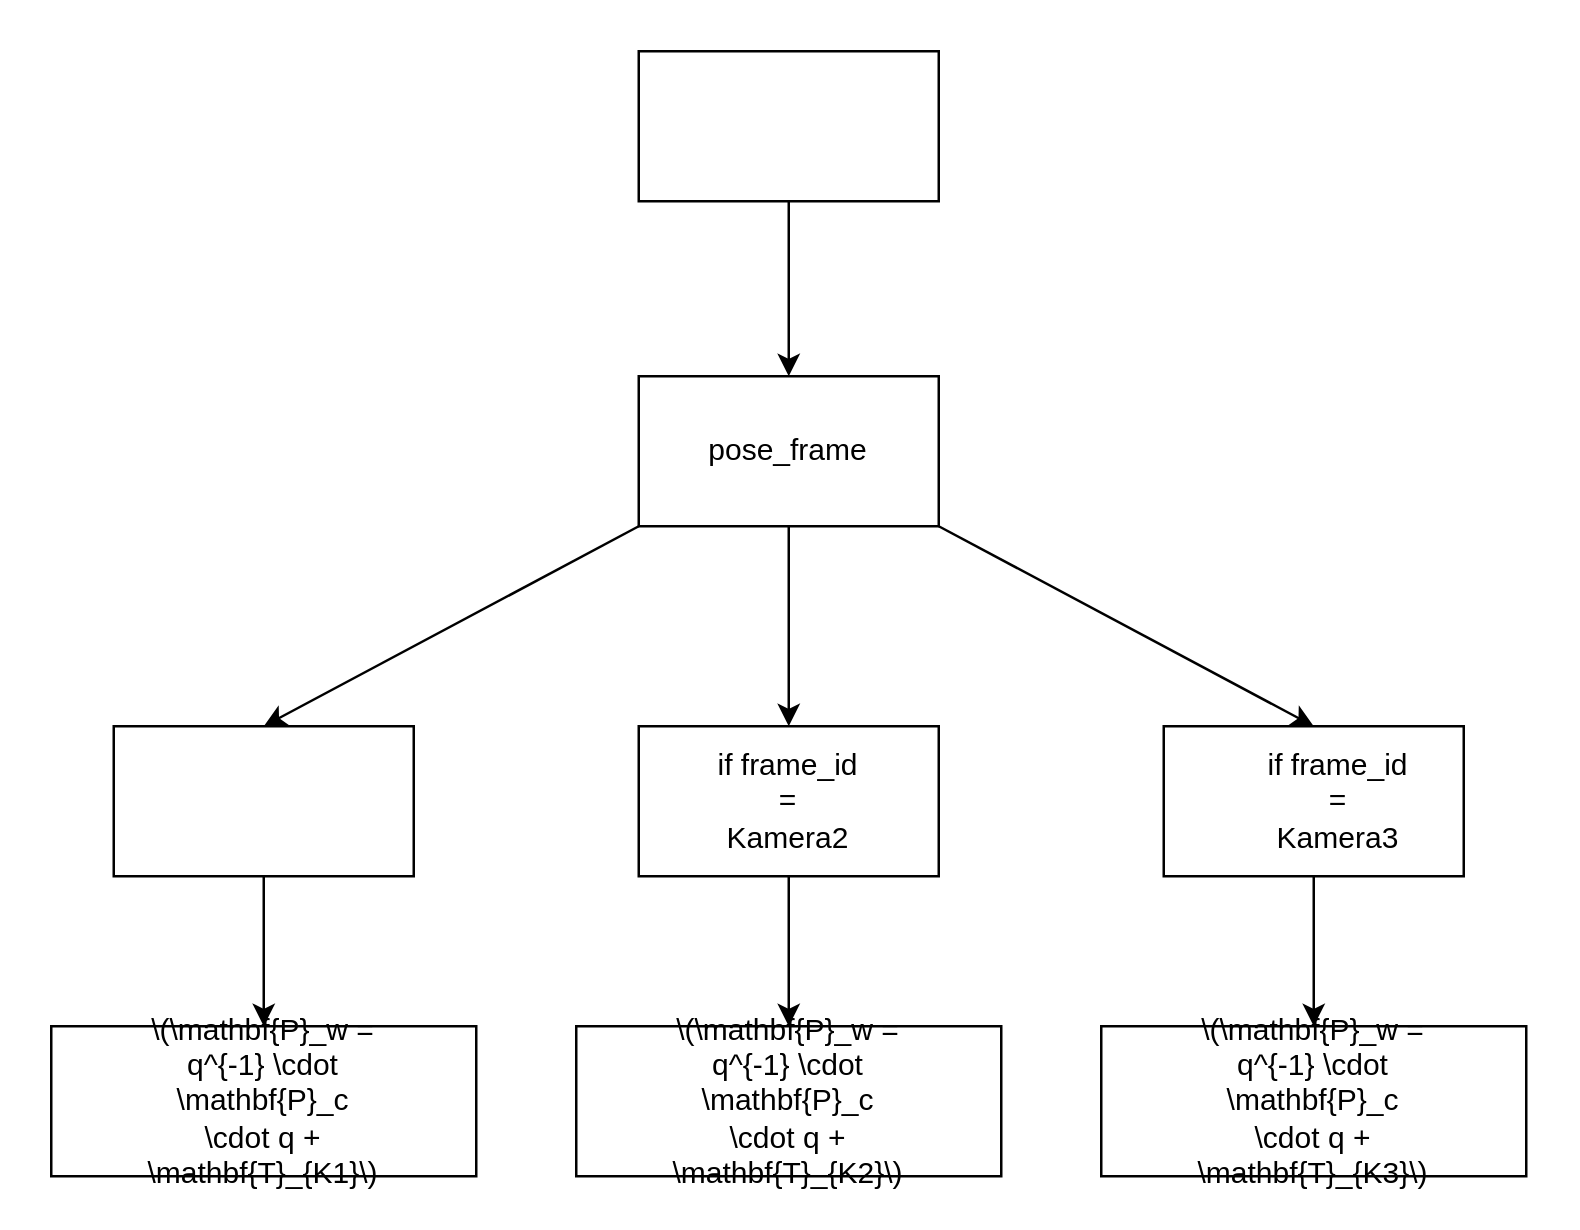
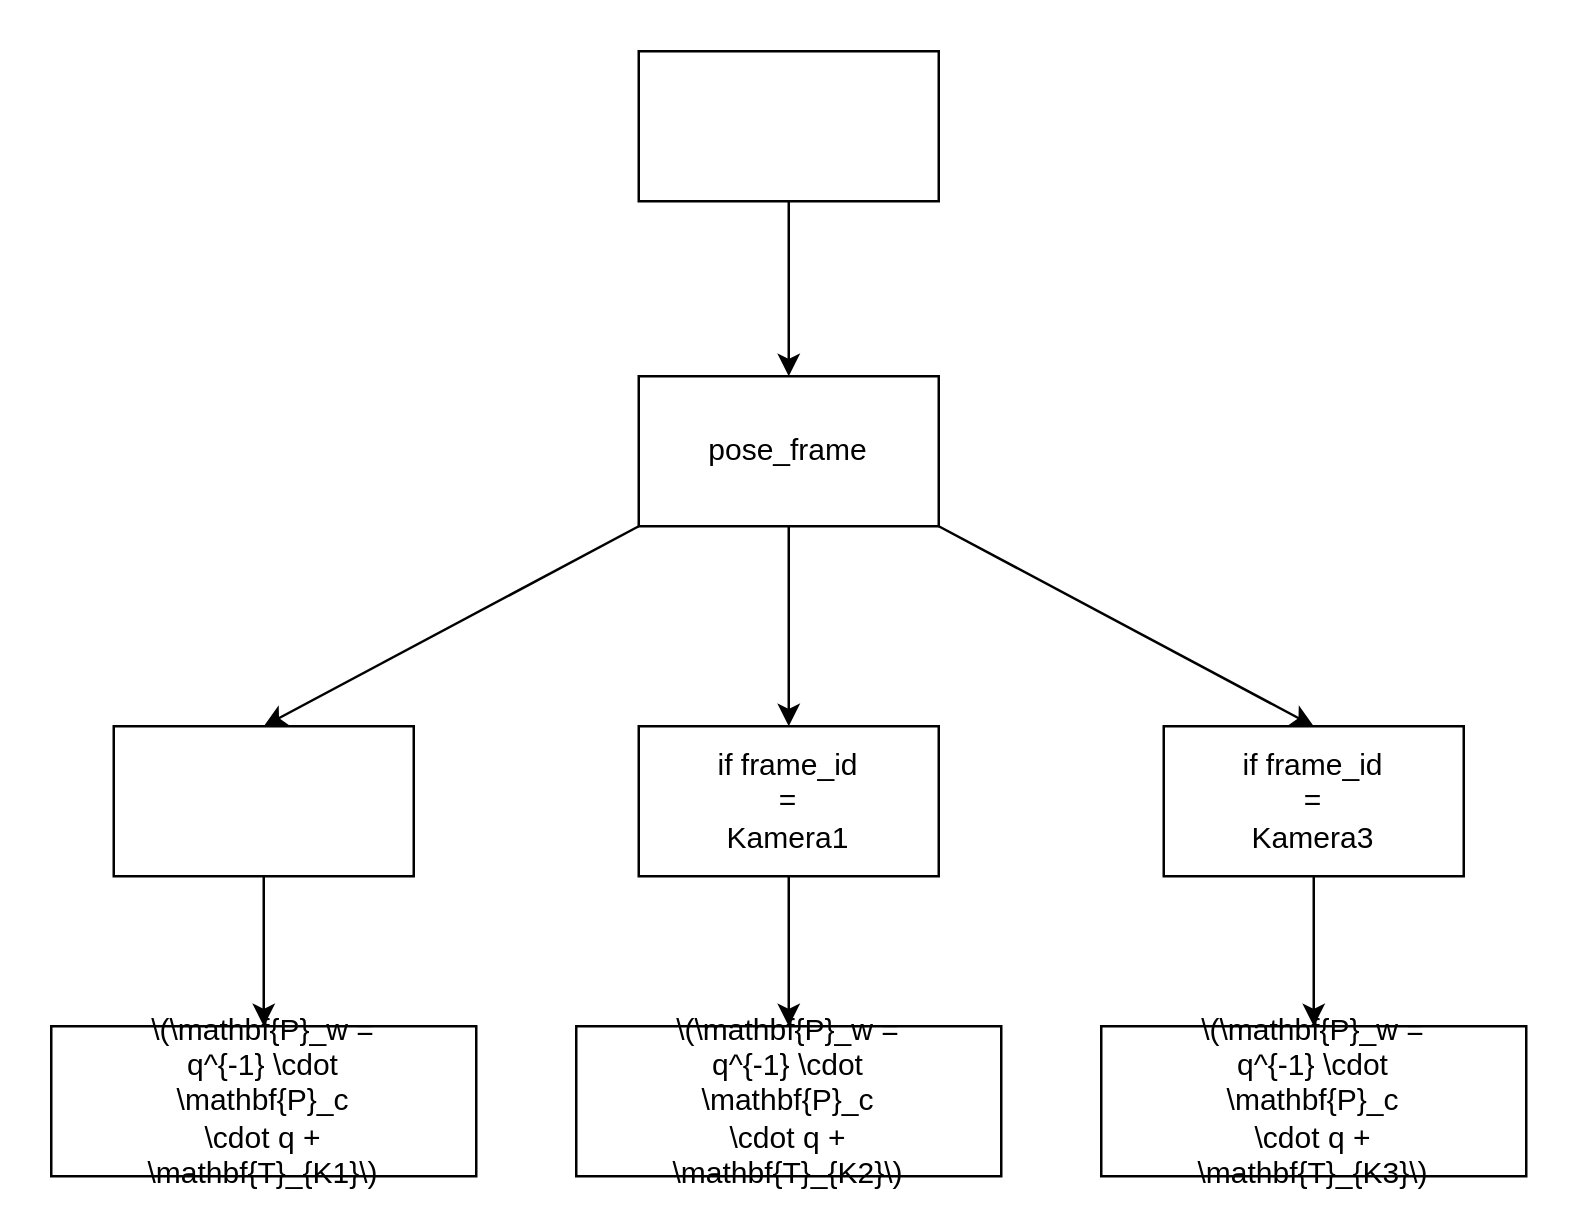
(789, 801) -> (789, 801)
(1339, 801) -> (1314, 801)
